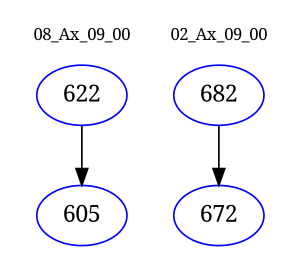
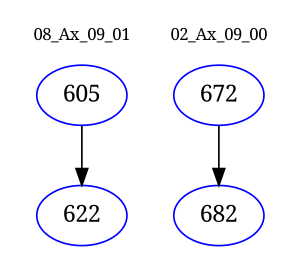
(82, 36) -> (82, 36)
(82, 147) -> (82, 147)
(219, 147) -> (219, 147)
